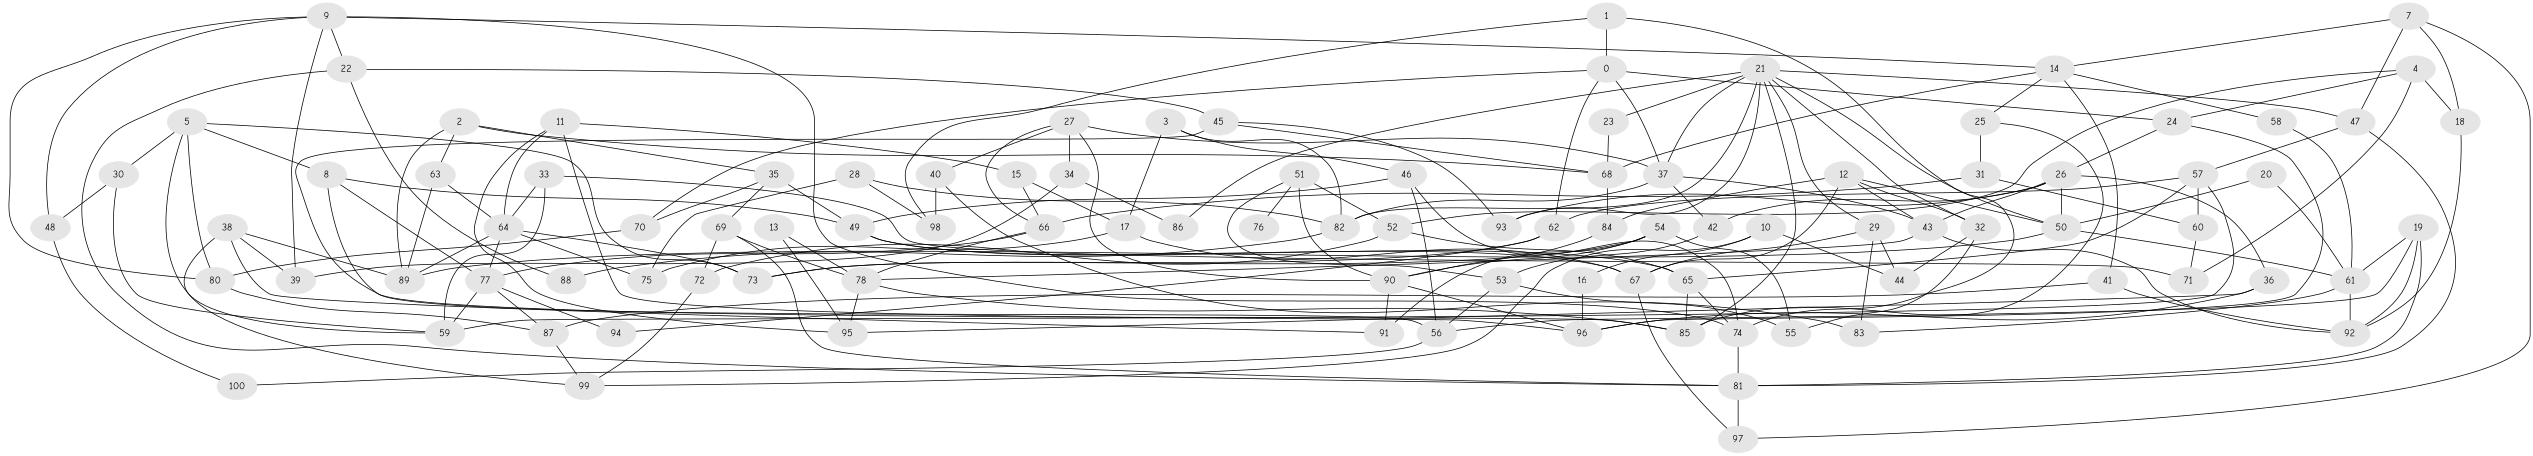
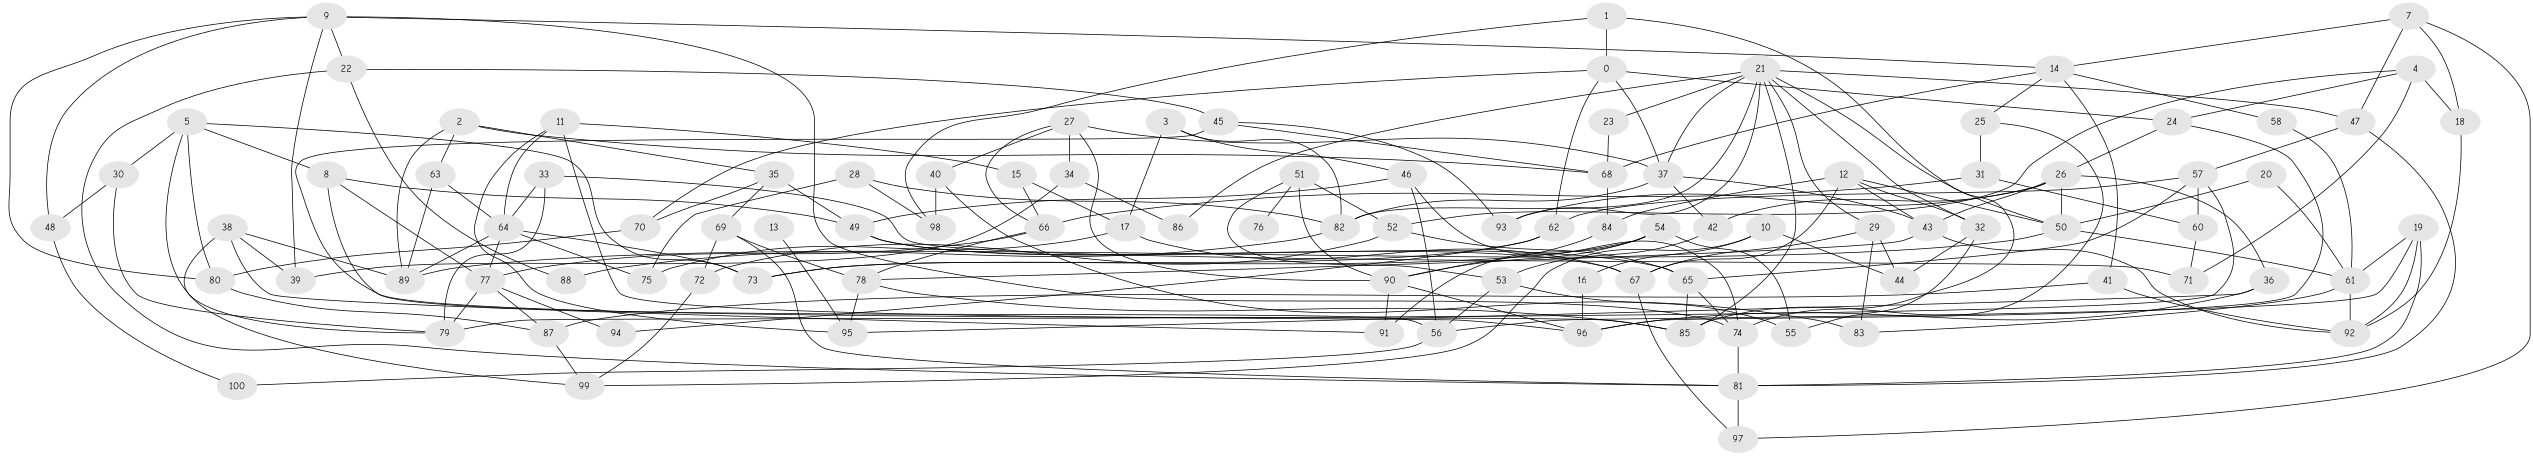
(818, 254) -> none
(445, 334) -> (445, 334)
